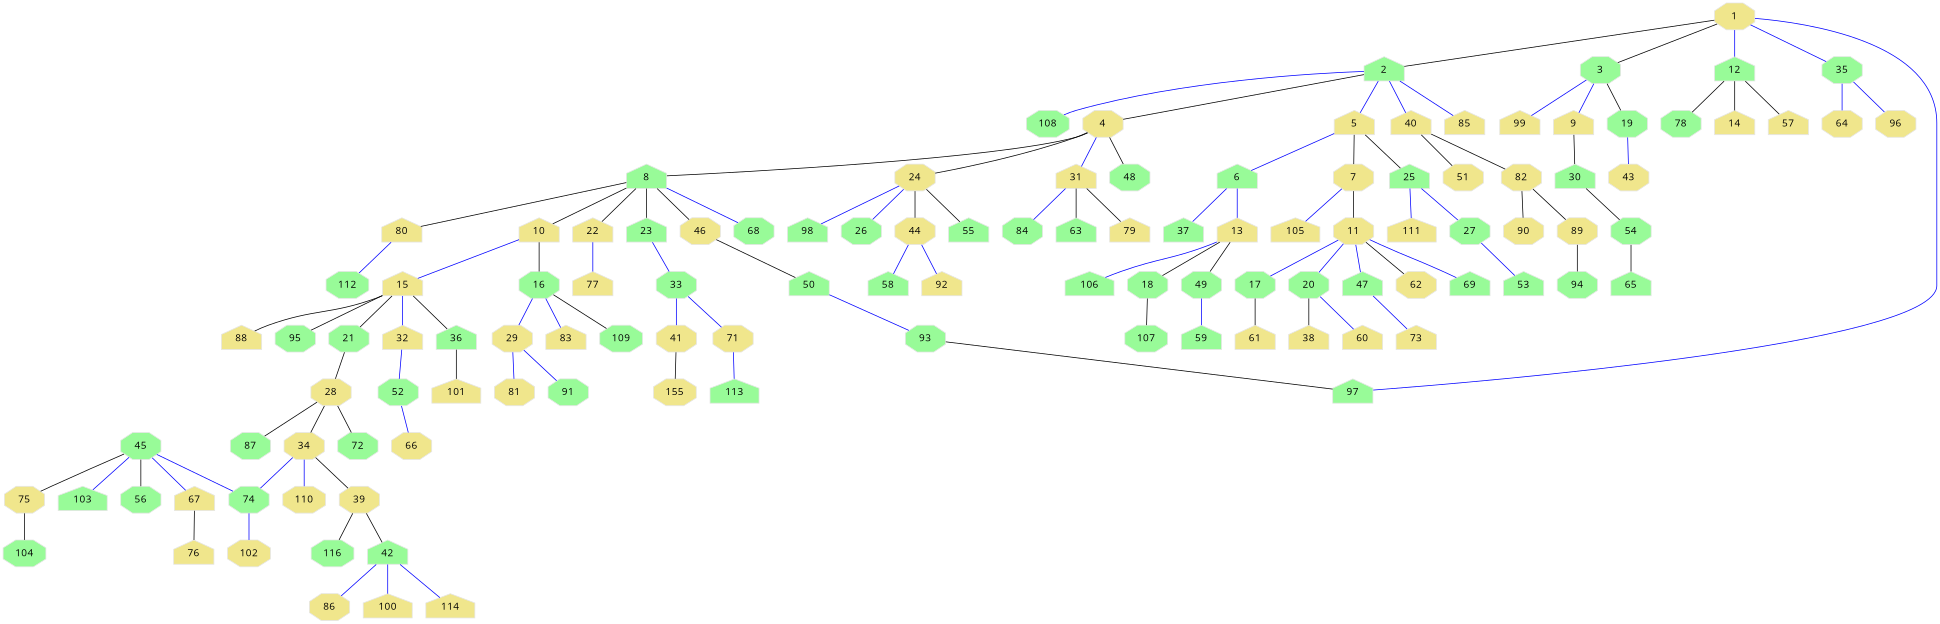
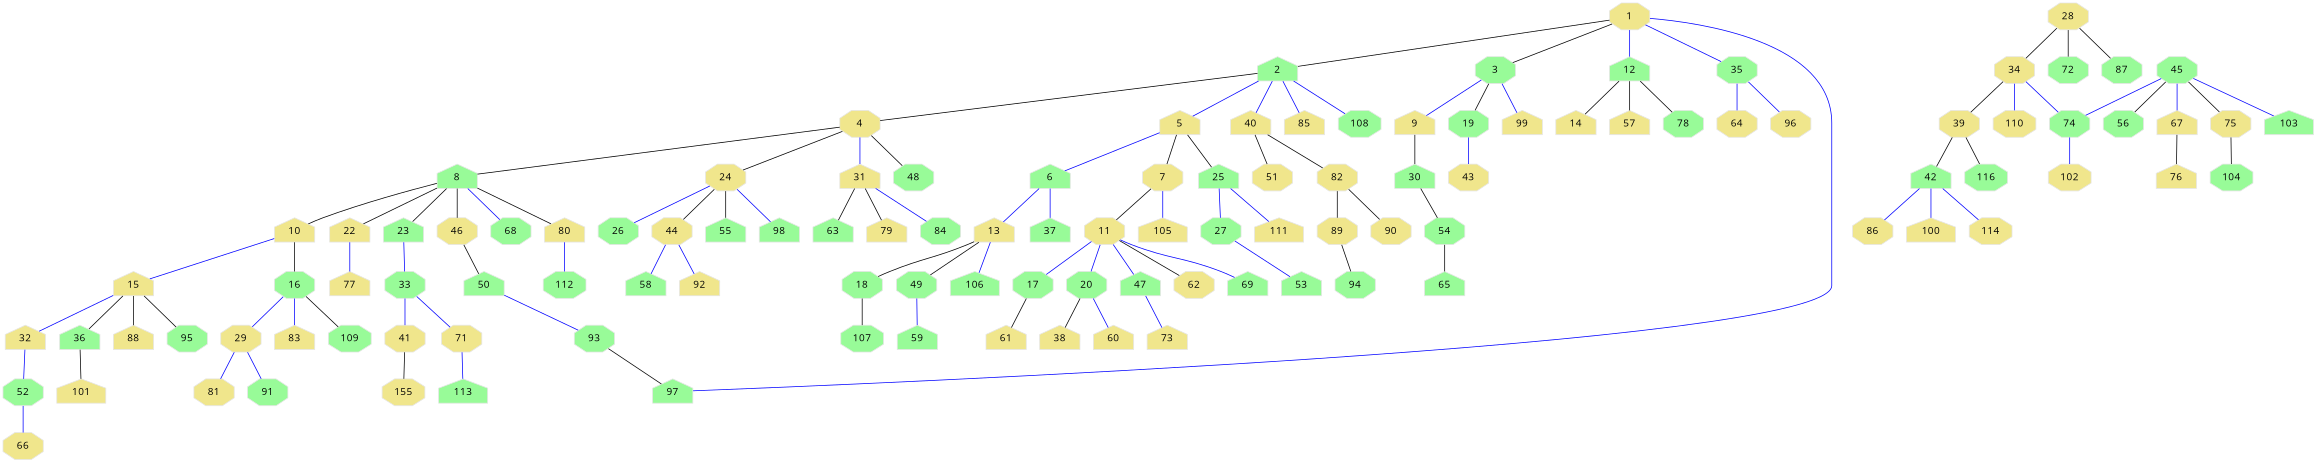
(349, 339) -> none
(450, 607) -> (1991, 231)
